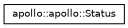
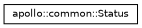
(64, 14) -> (71, 14)
